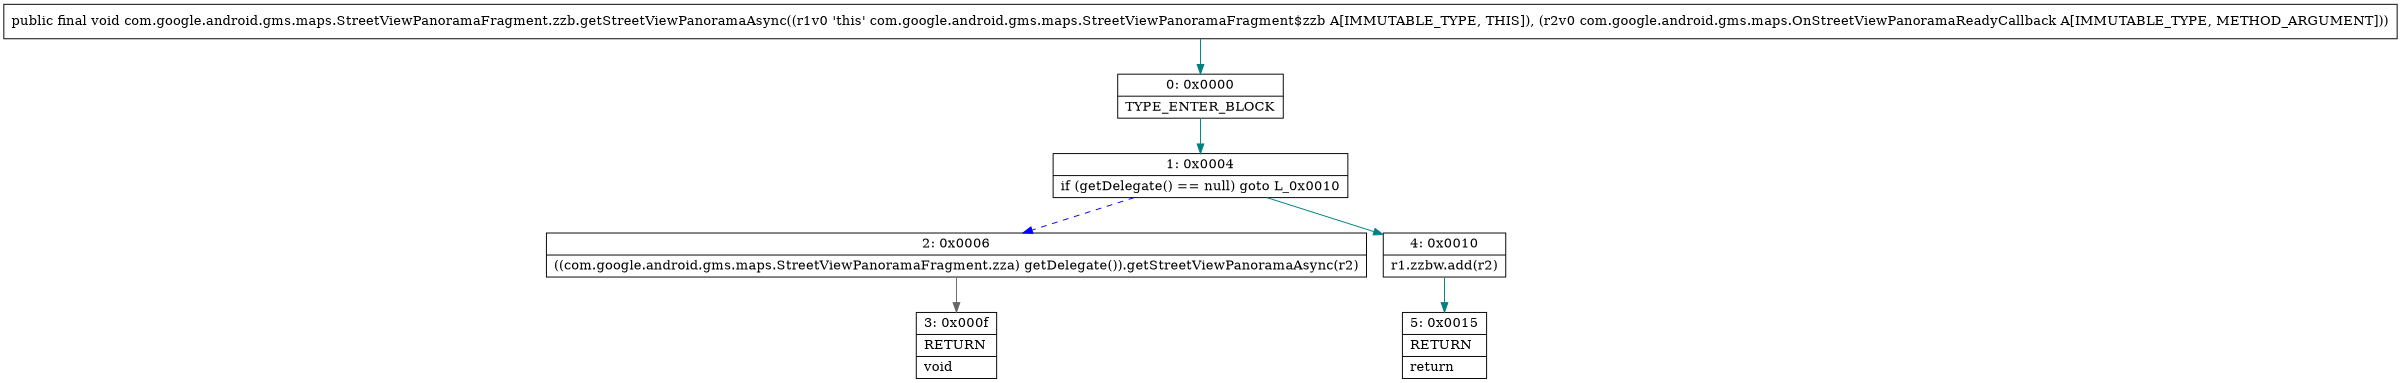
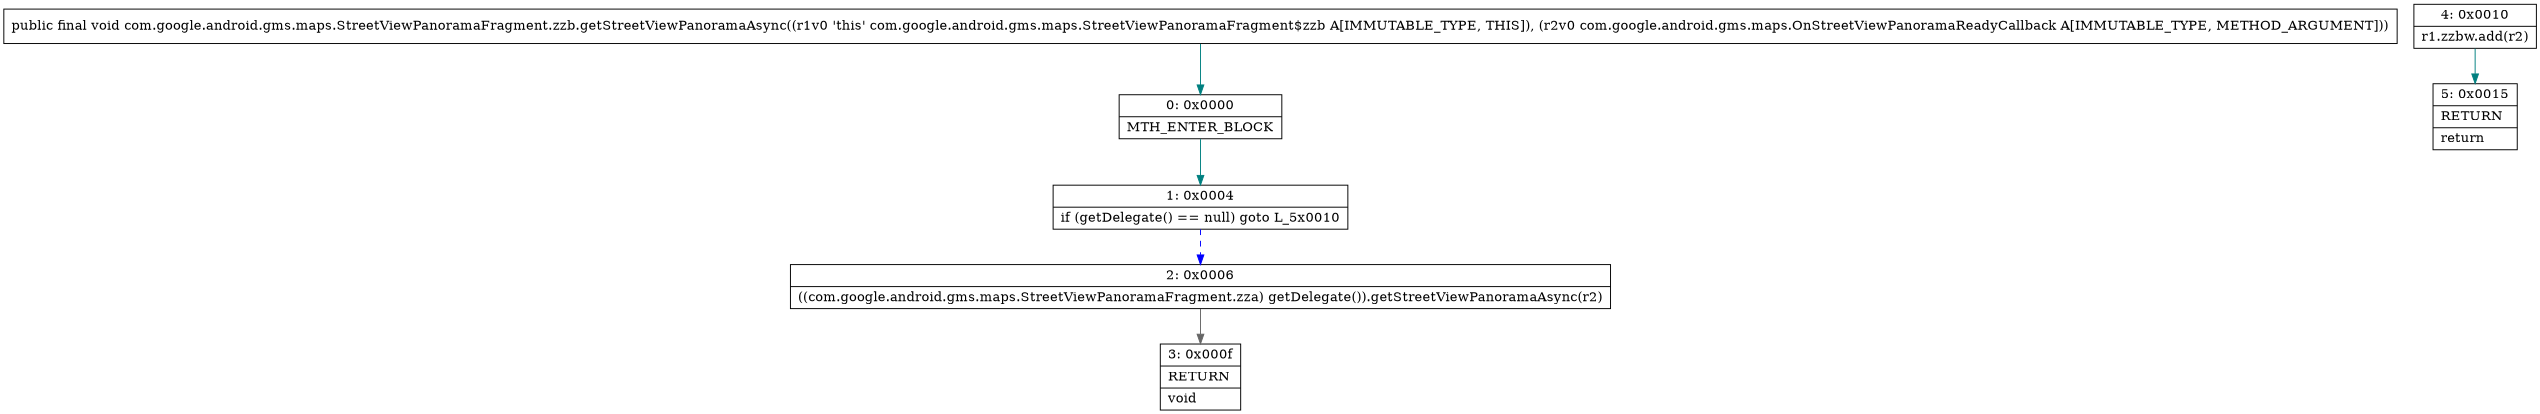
(1200, 107) -> (1200, 127)
(1200, 186) -> (1200, 218)
(1320, 215) -> none
